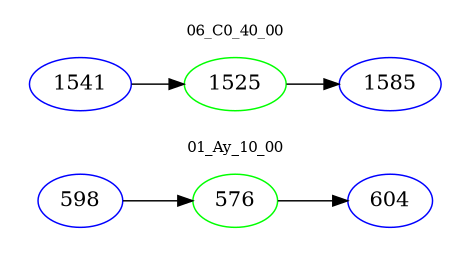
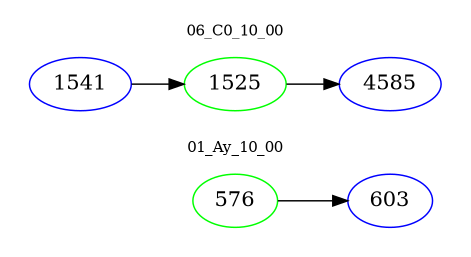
(235, 32) -> (235, 32)
(390, 84) -> (390, 84)
(80, 201) -> none
(390, 201) -> (390, 201)
